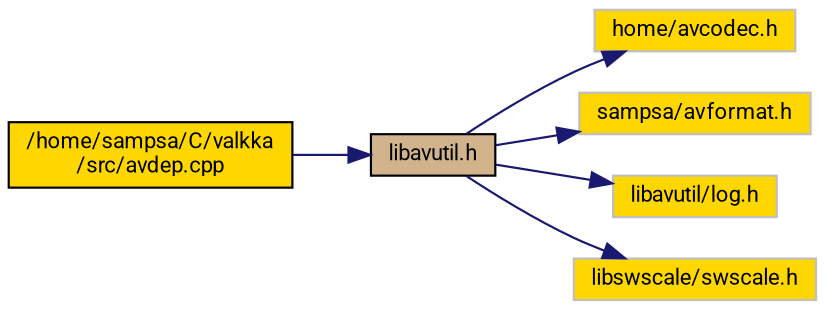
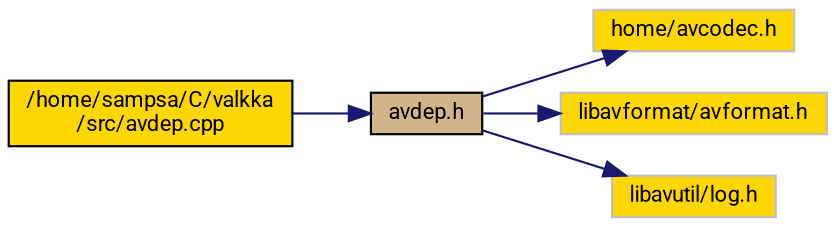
(695, 113) -> (694, 113)
(433, 155) -> (427, 113)
(695, 279) -> none
